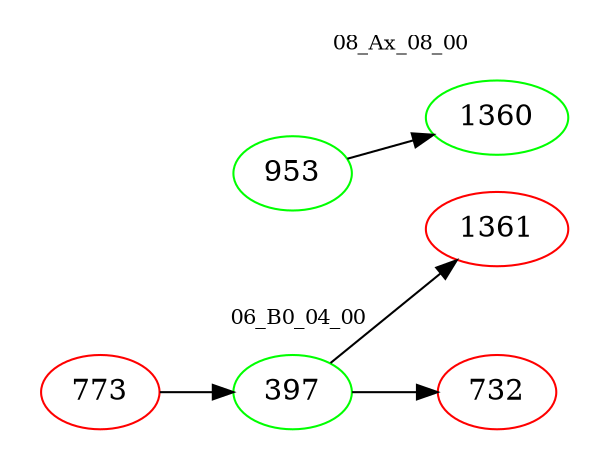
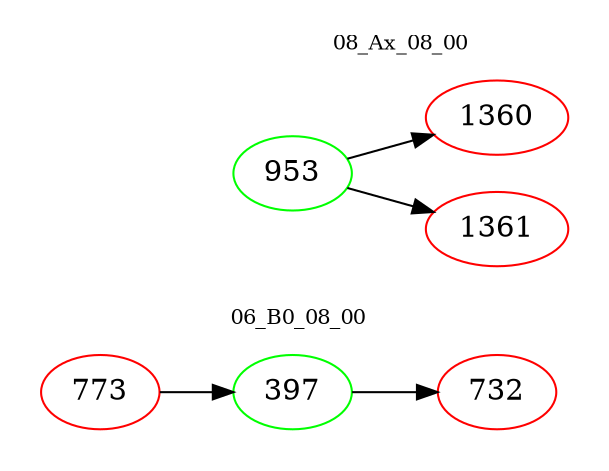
(497, 118) -> (497, 118)
(385, 318) -> (380, 197)
(299, 319) -> (299, 319)
